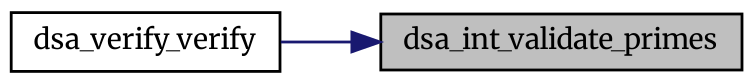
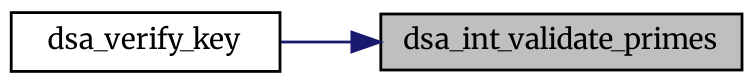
(146, 42) -> (146, 42)
